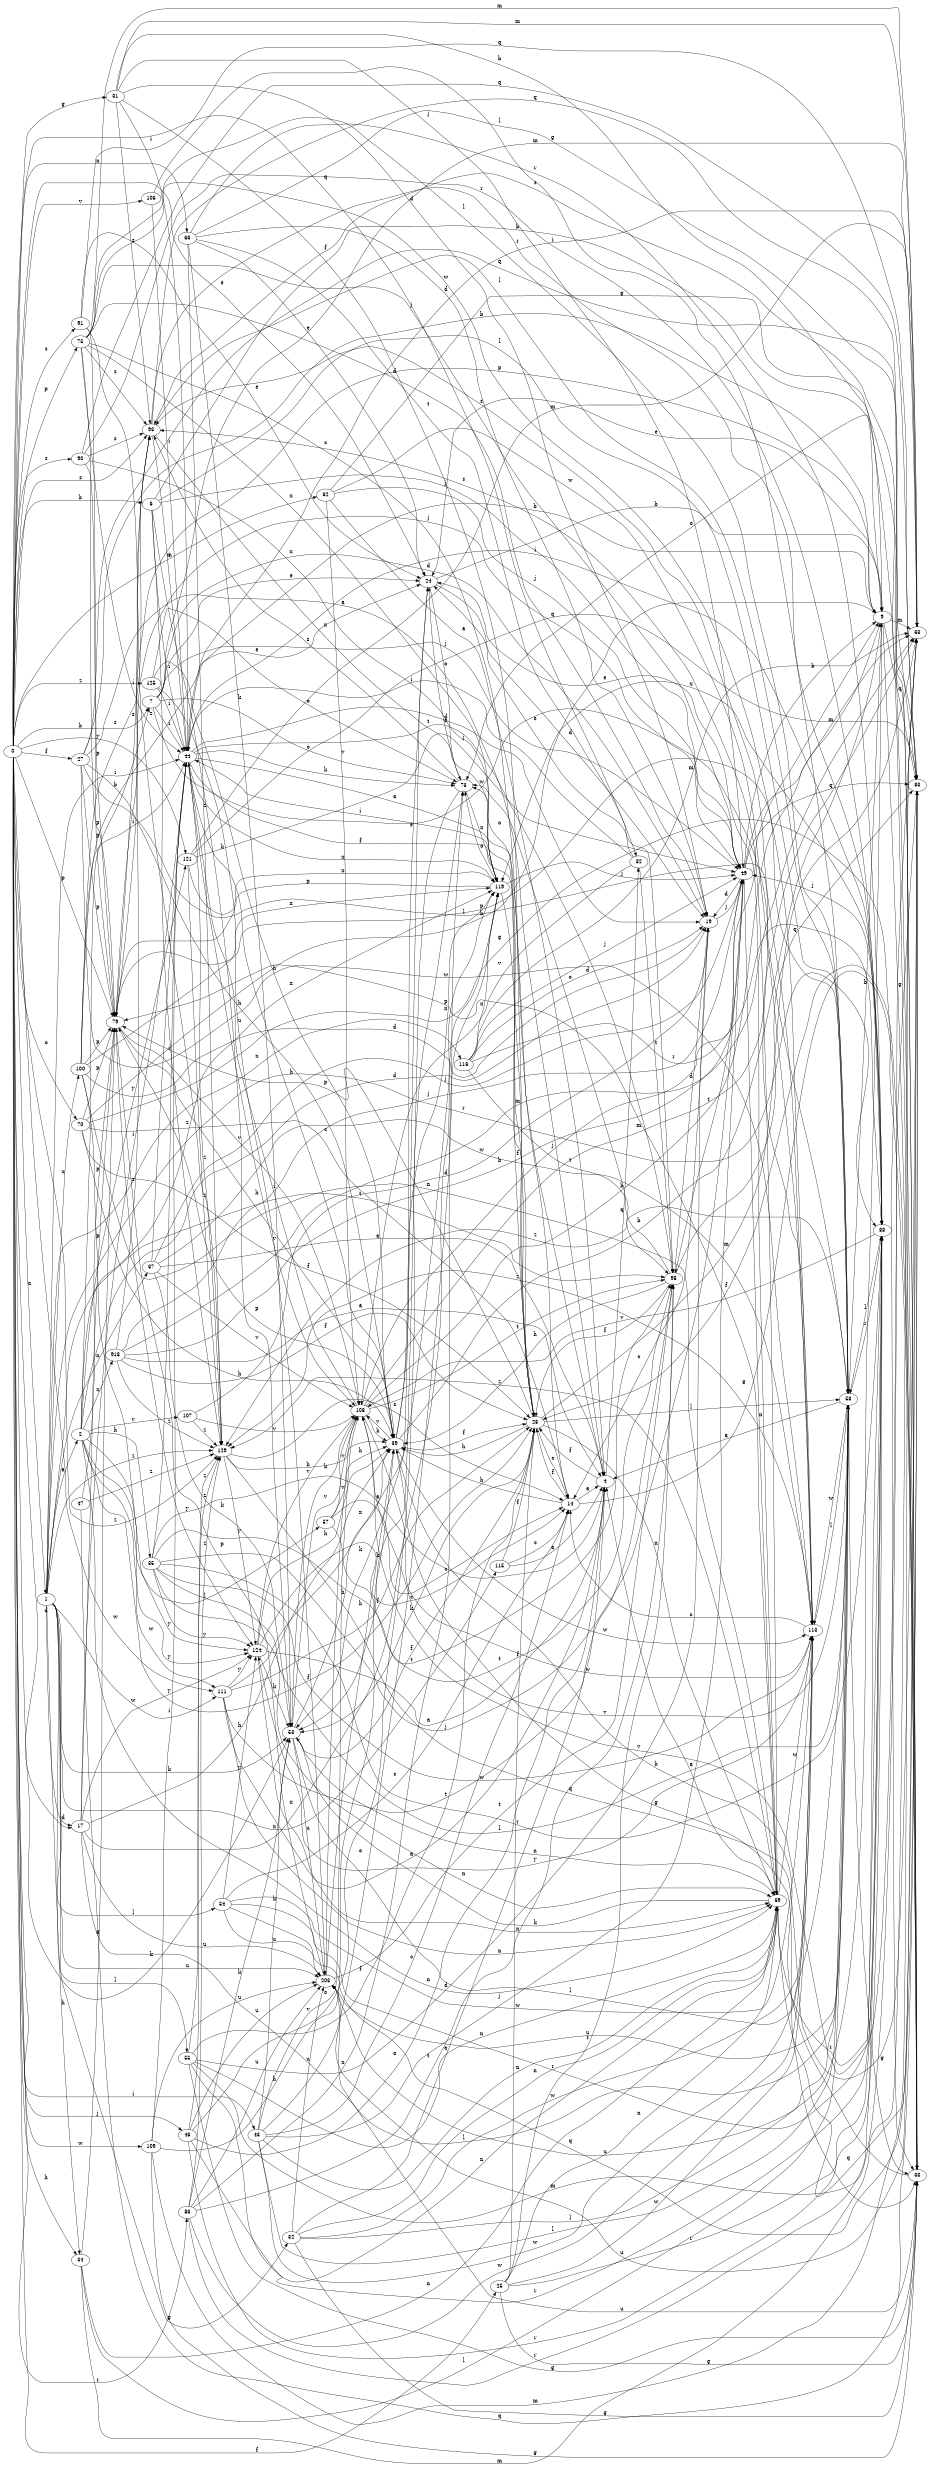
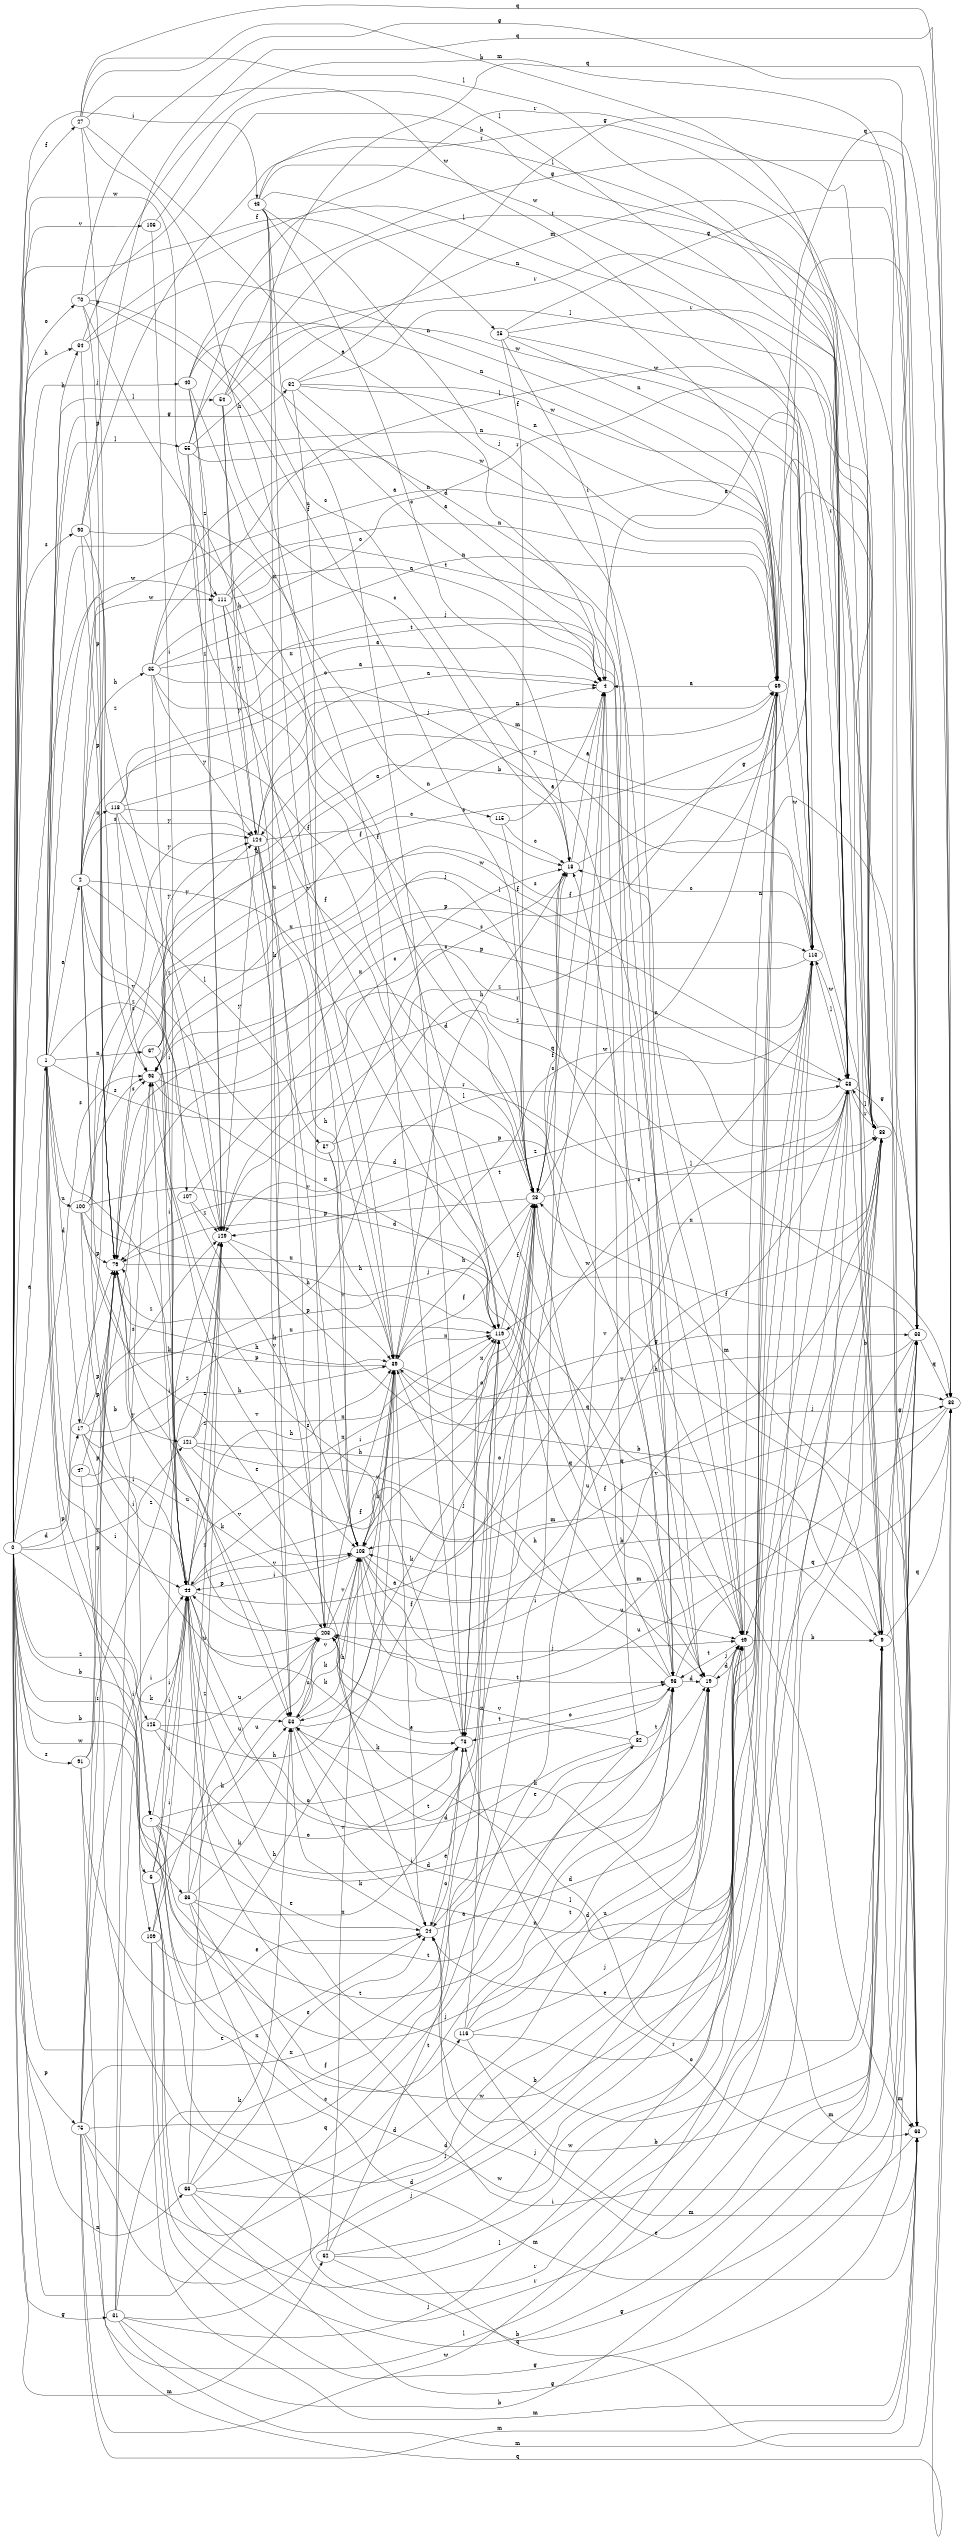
(807, 796) -> (934, 1367)
(115, 1355) -> (115, 808)
(570, 1504) -> (570, 867)
(98, 1932) -> (98, 644)
(588, 2038) -> (588, 491)
(187, 2135) -> (187, 383)
